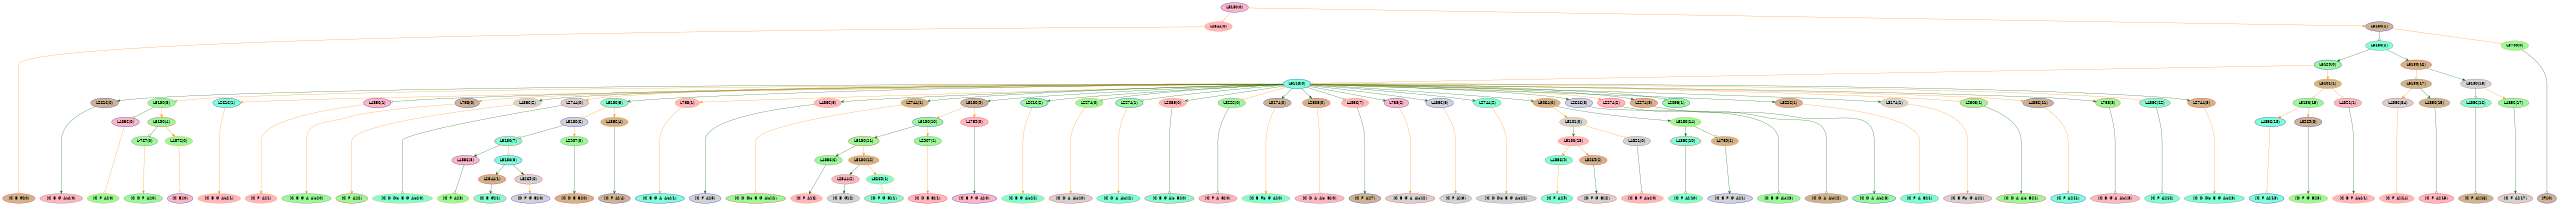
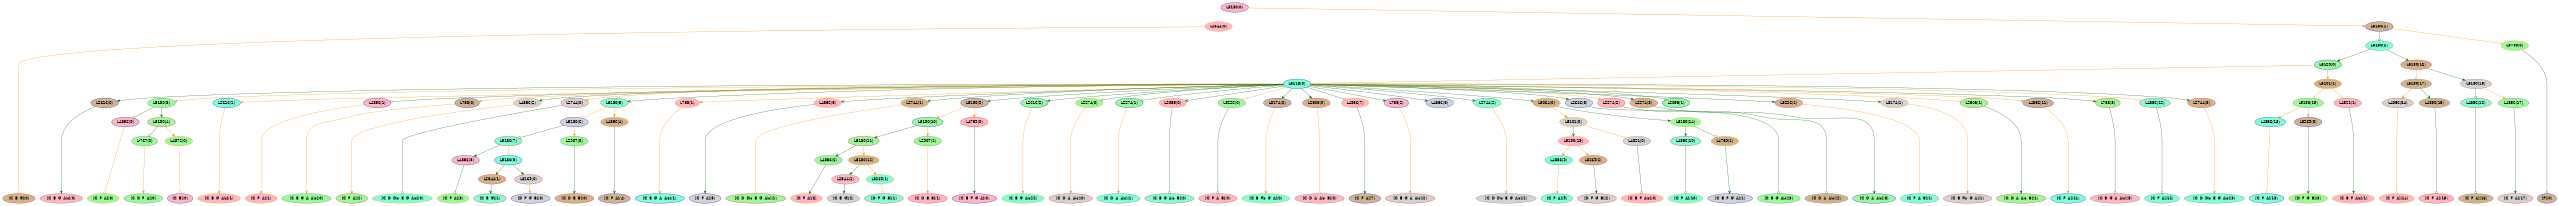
(1227, 16) -> none
(162, 111) -> (162, 111)
(1456, 198) -> none
